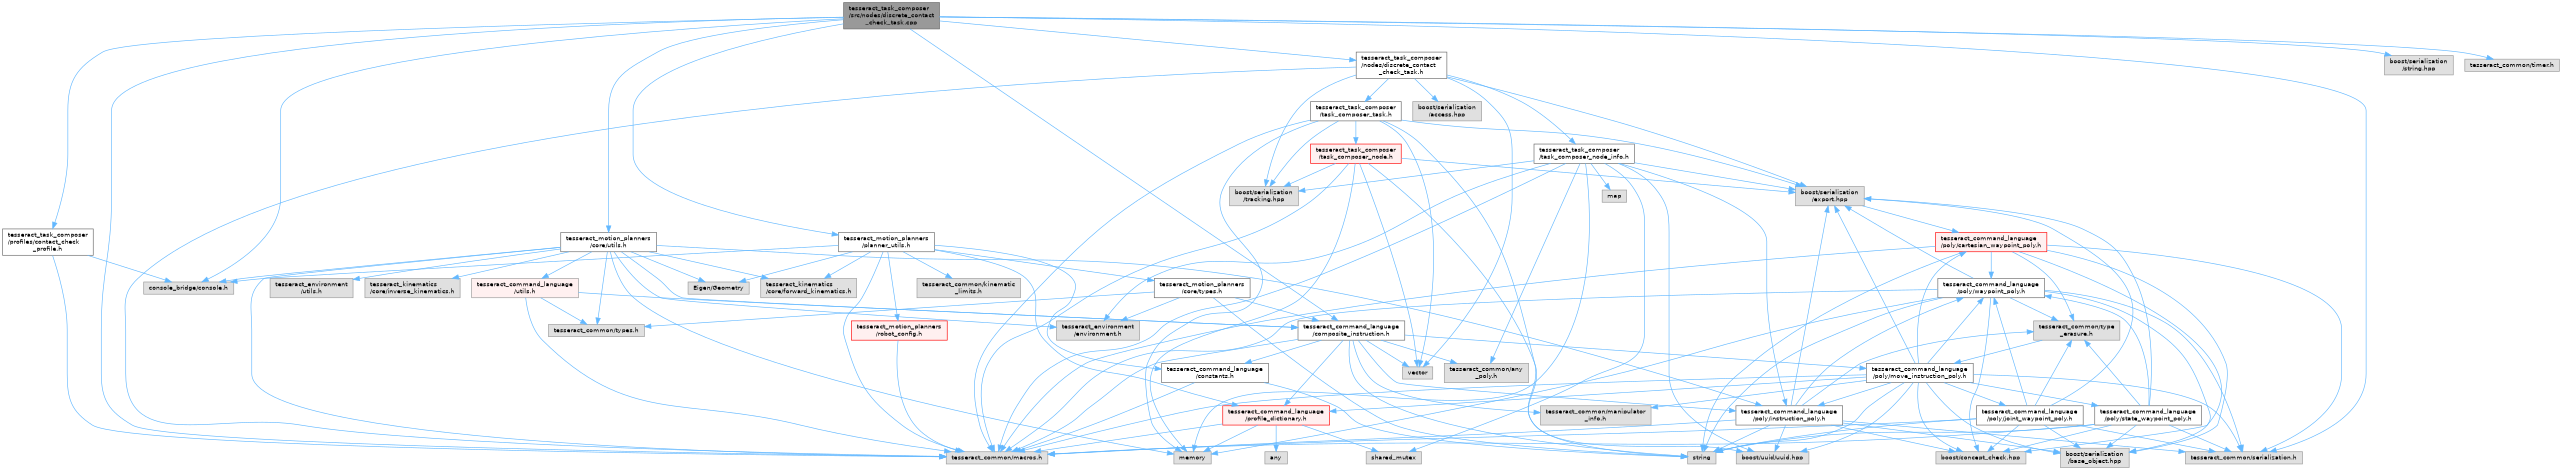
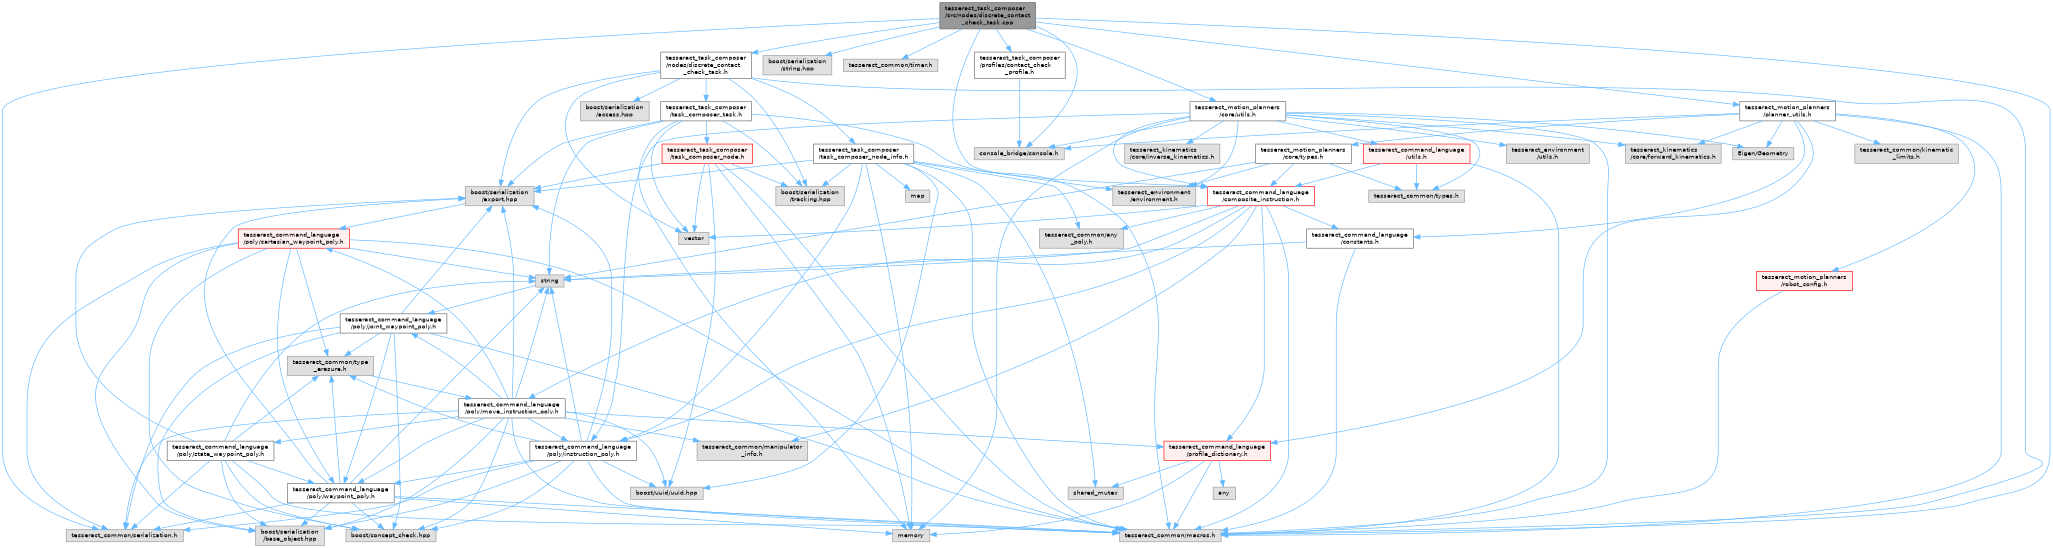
(525, 288) -> (1417, 154)
(1351, 331) -> (1261, 196)
(1849, 430) -> (485, 299)
(194, 438) -> none
